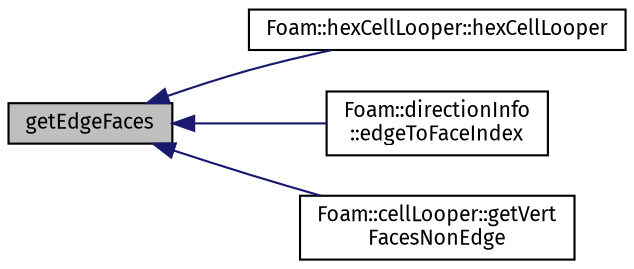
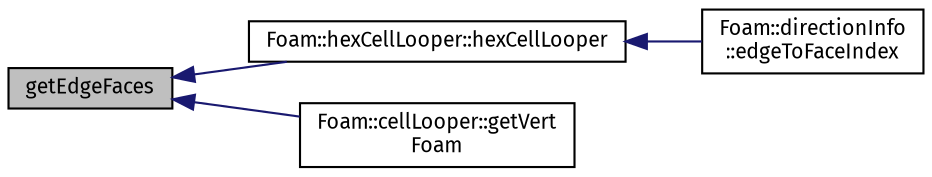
(260, 123) -> (674, 41)
(437, 228) -> (437, 135)
